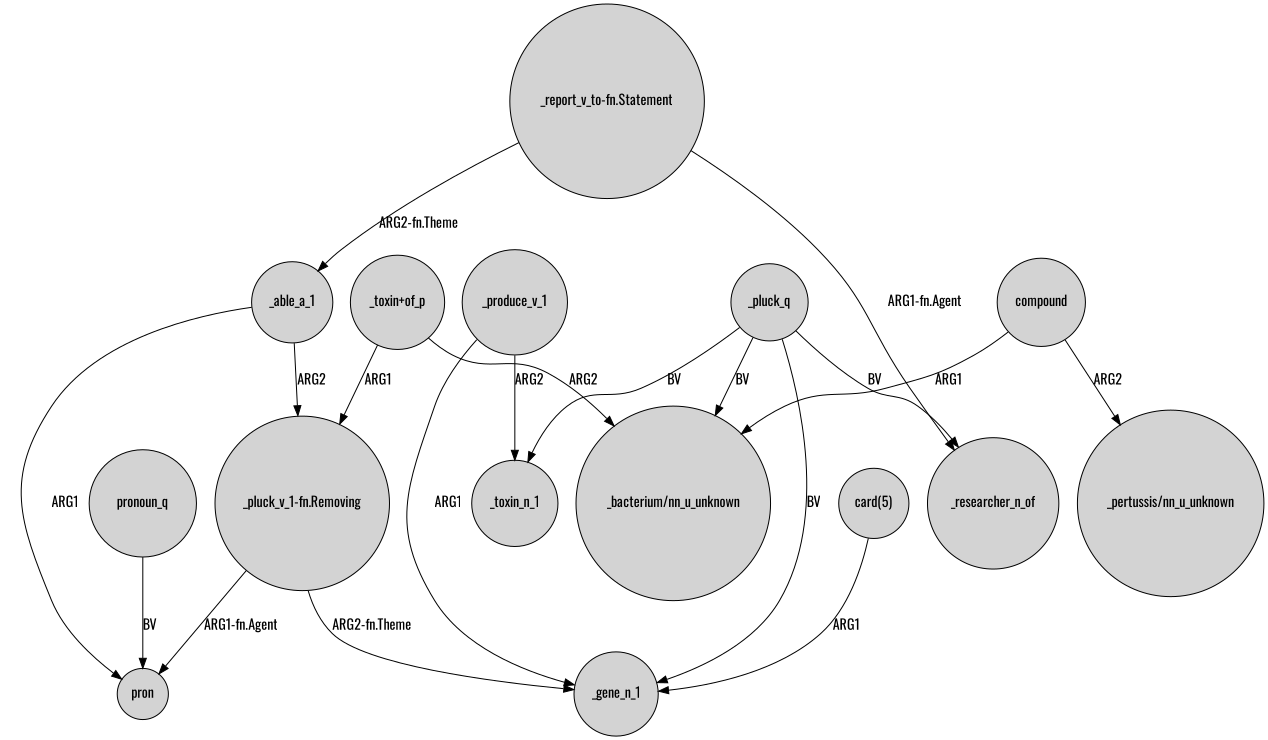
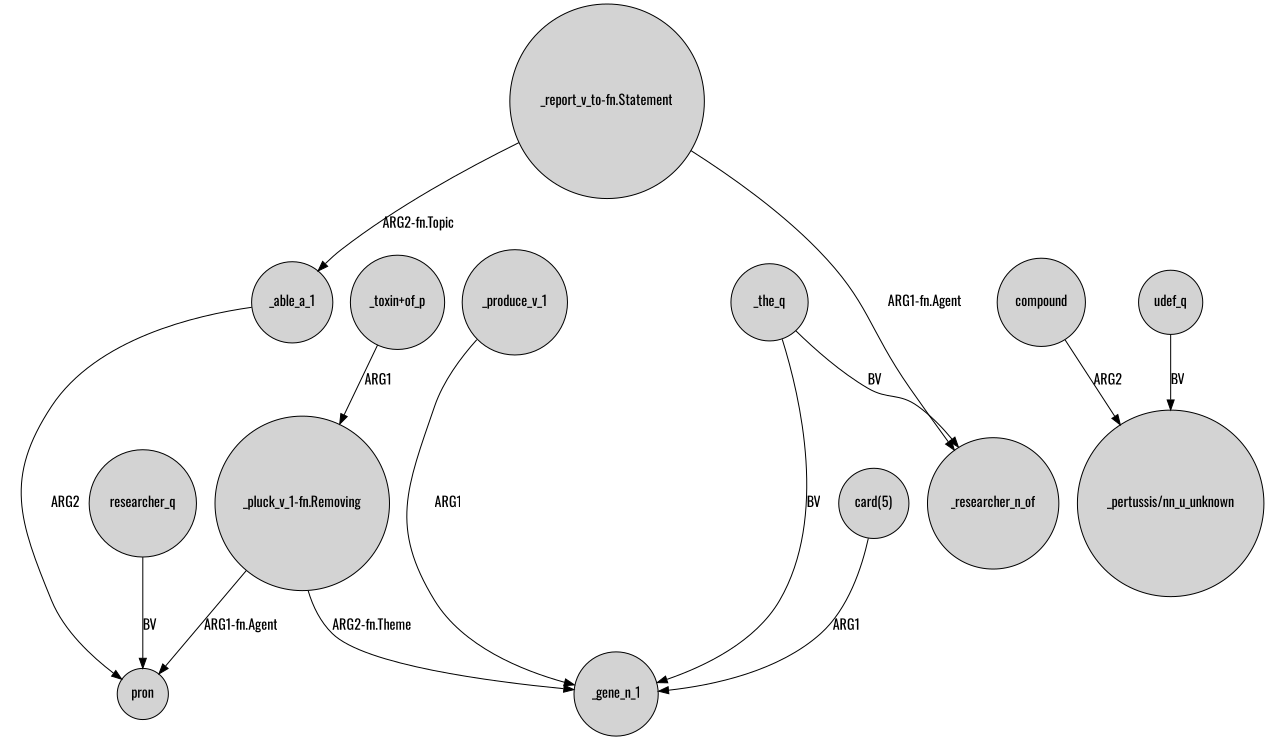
(419, 224) -> (419, 224)
(770, 302) -> (770, 302)
none -> (1171, 302)
(296, 374) -> none
(66, 503) -> (66, 503)
(143, 503) -> (143, 503)
(515, 503) -> none
(673, 503) -> none
